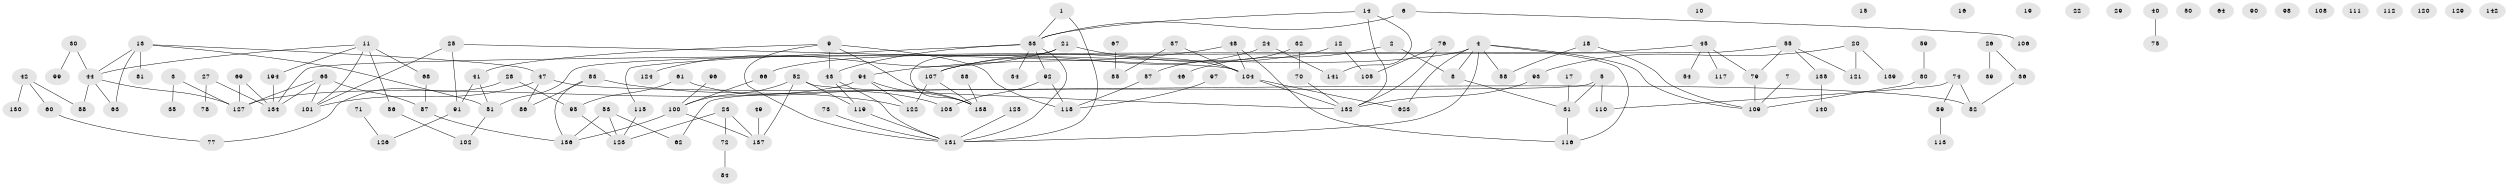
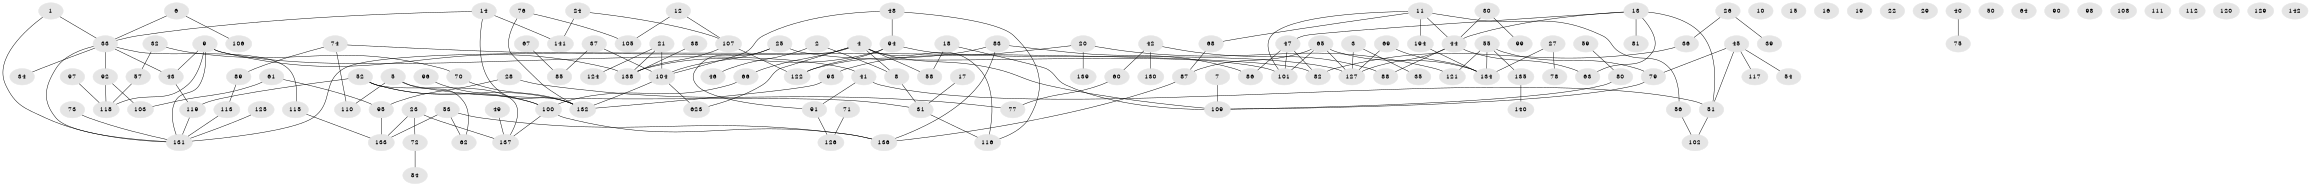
(888, 112) -> (203, 126)
(619, 143) -> (381, 143)
